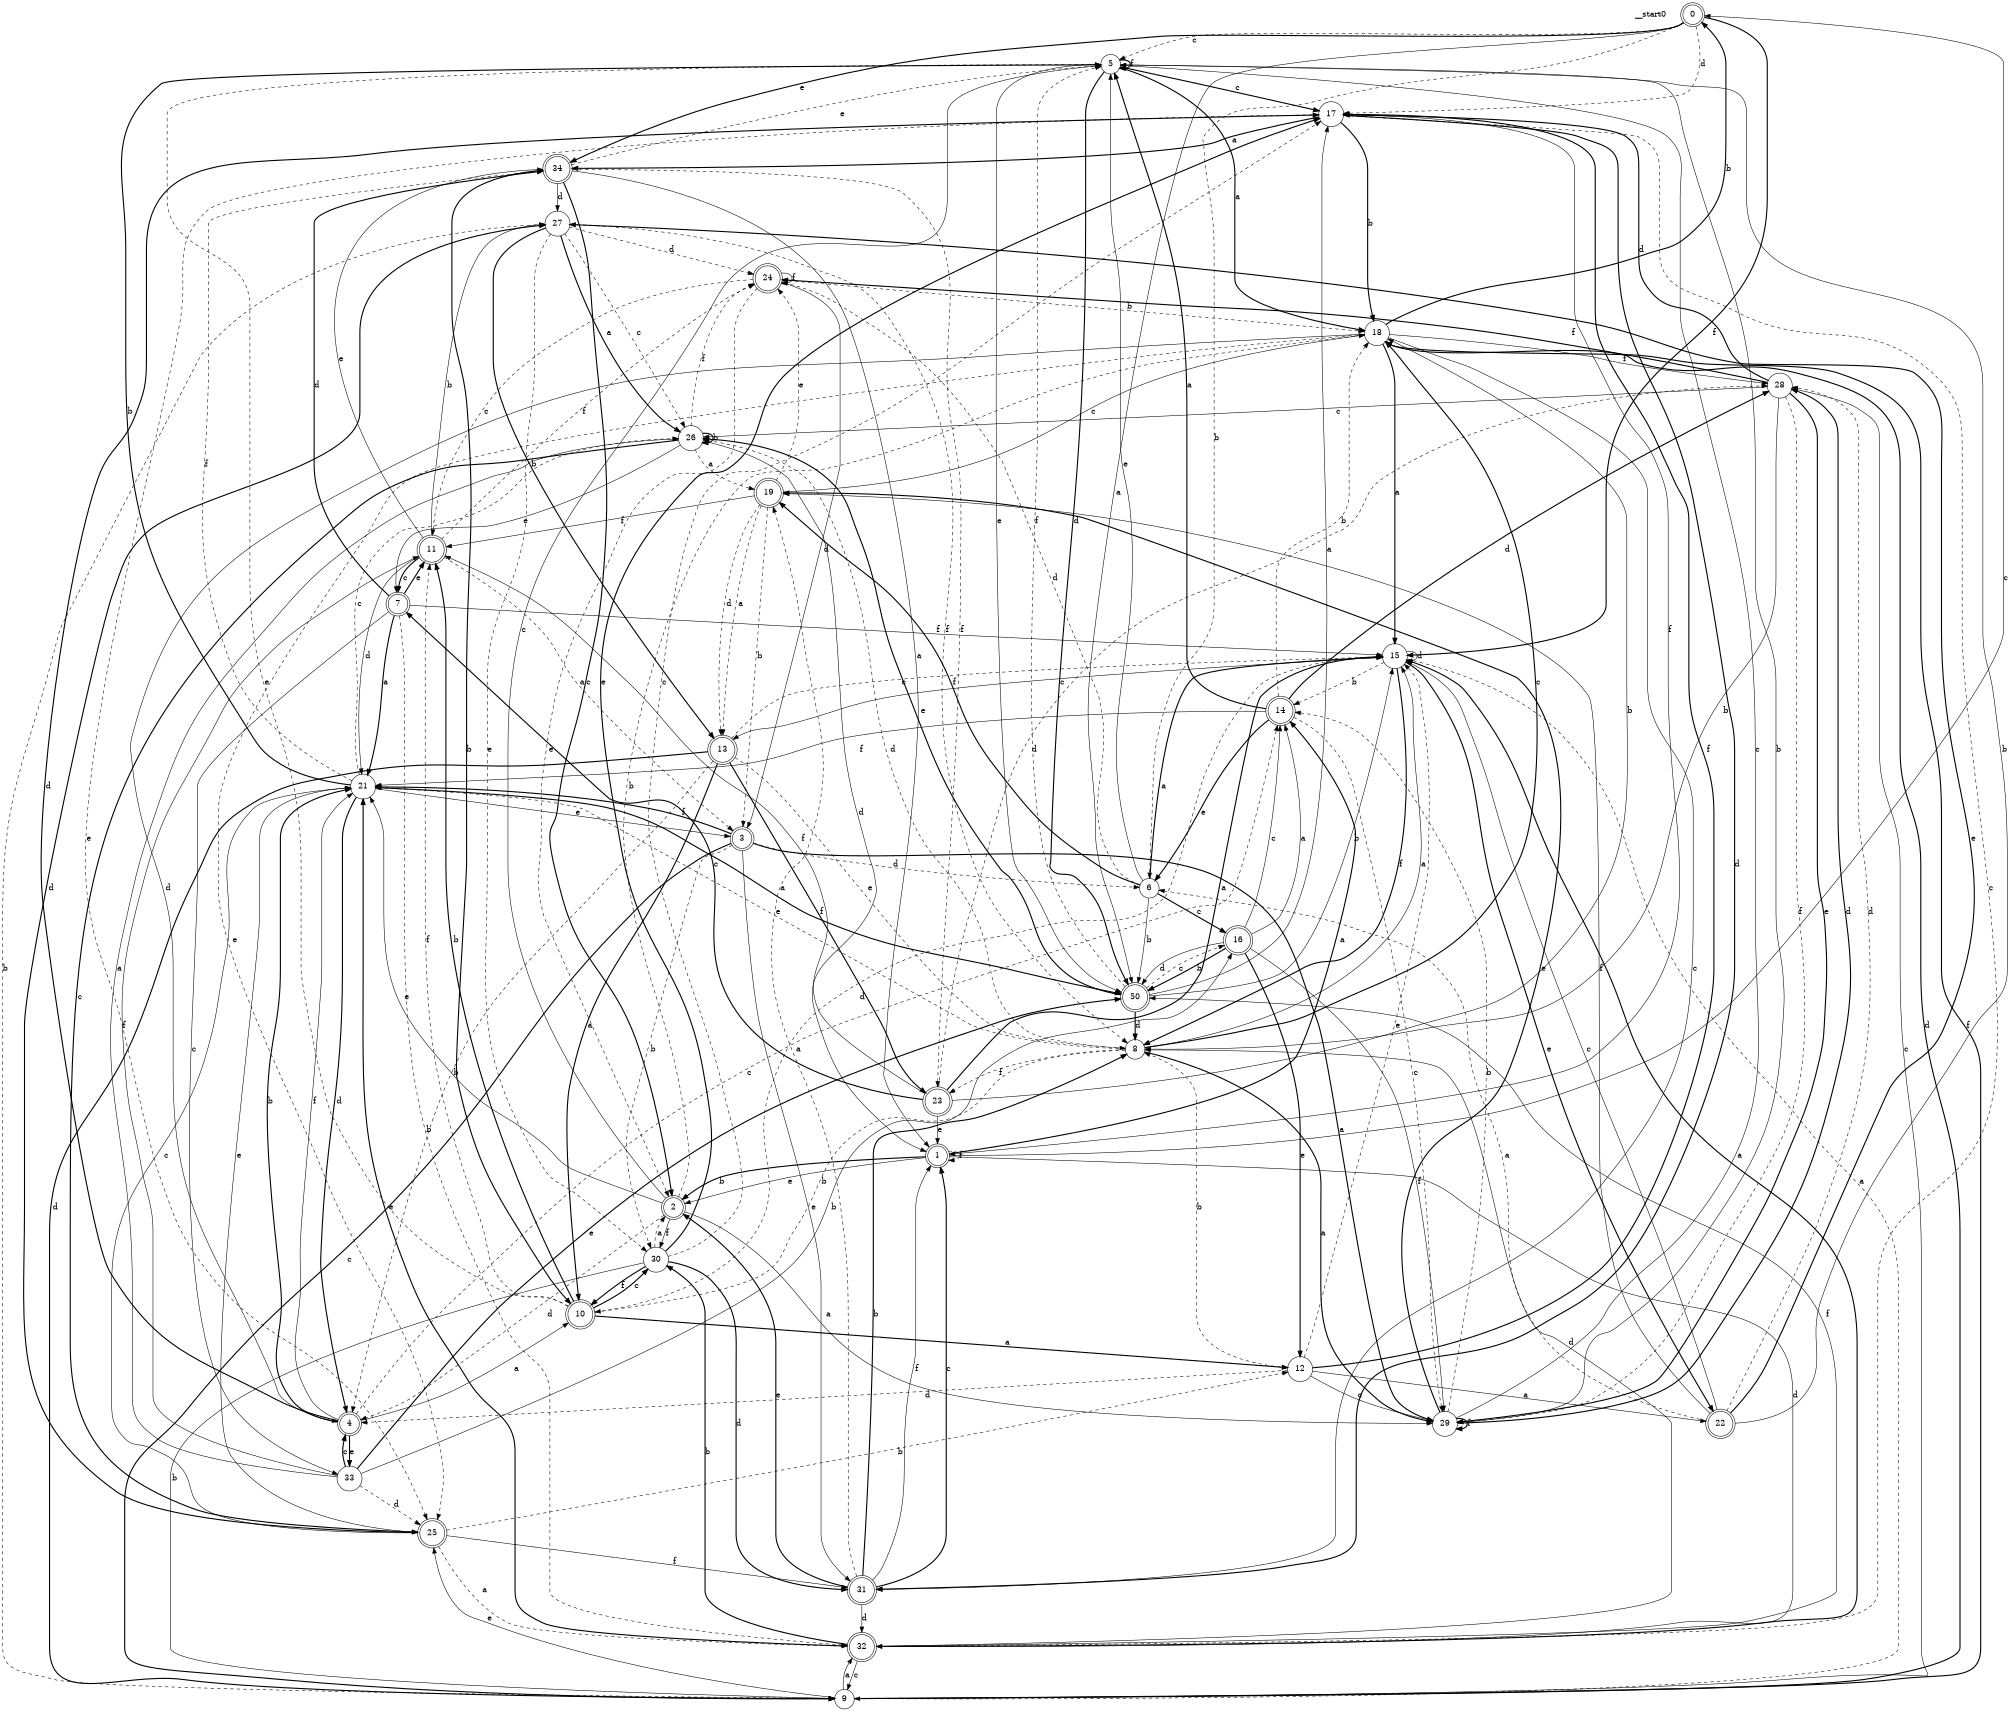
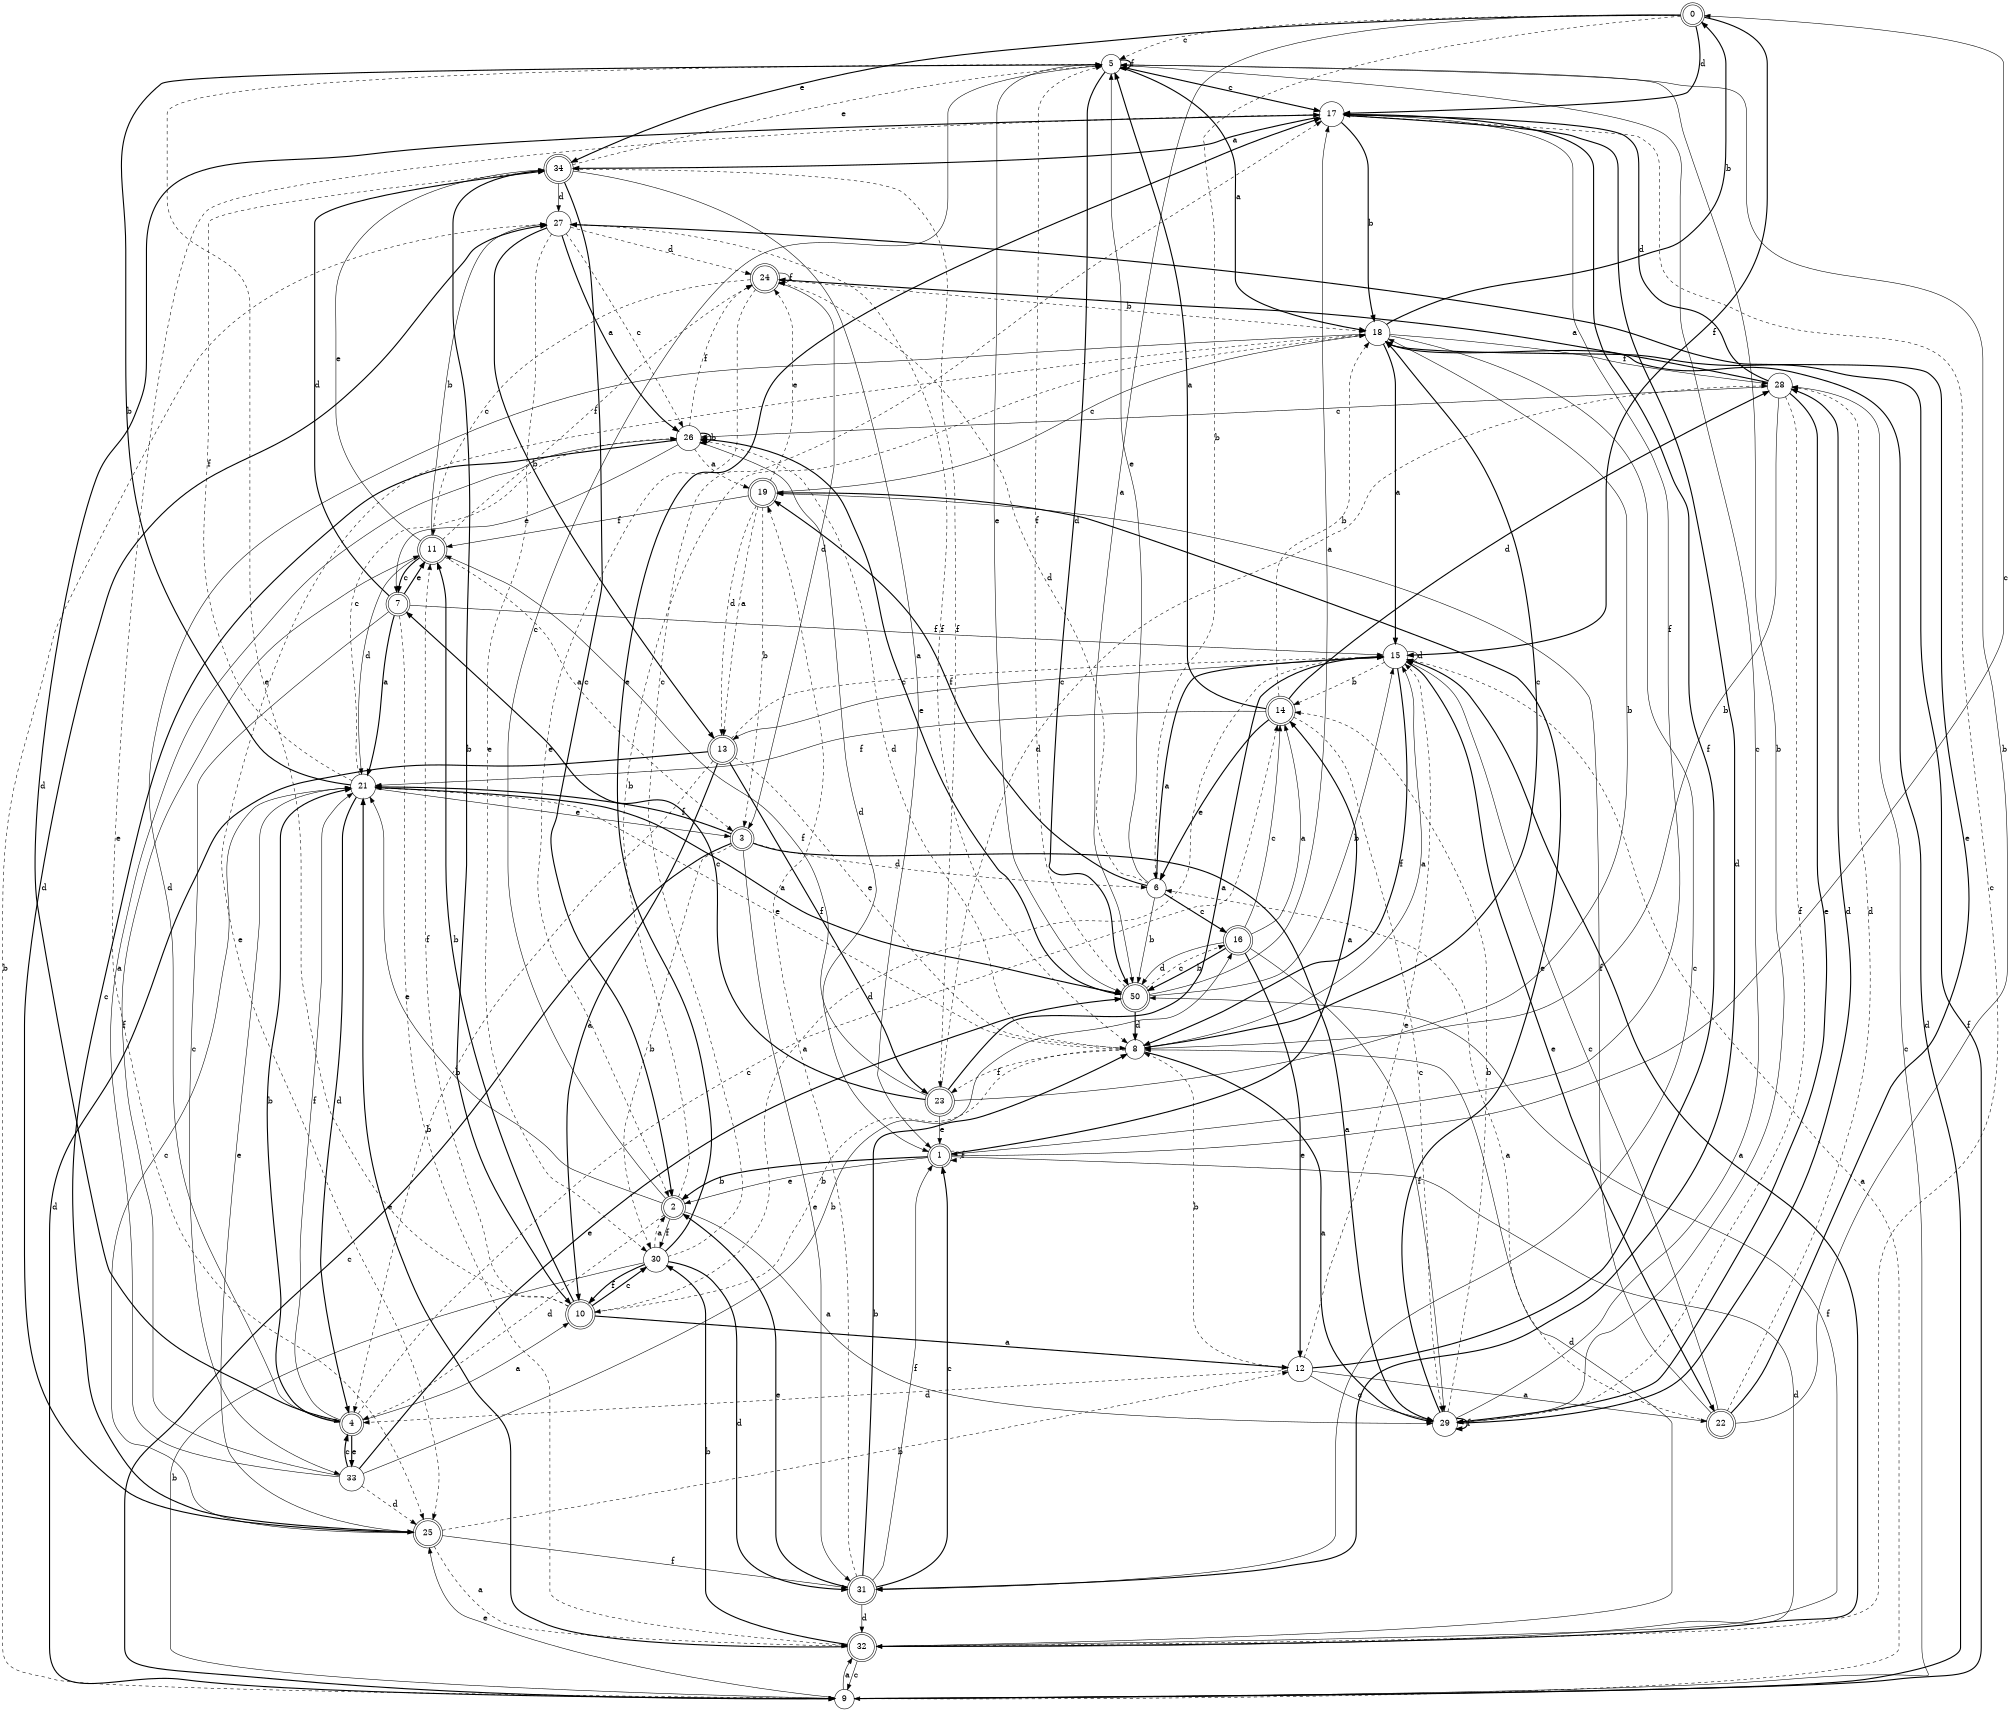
(1651, 15) -> none
(1574, 105) -> (1574, 105)
(1573, 333) -> (1575, 333)
